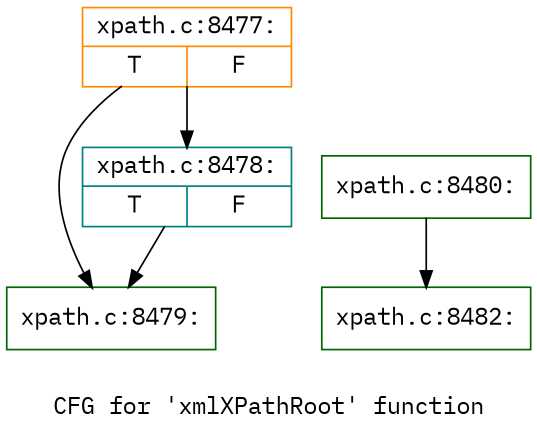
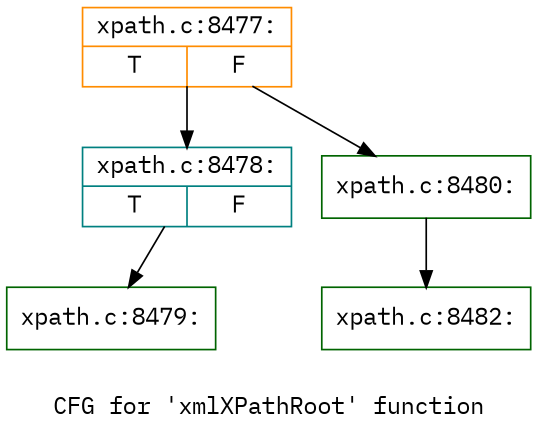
(61, 170) -> (306, 117)
